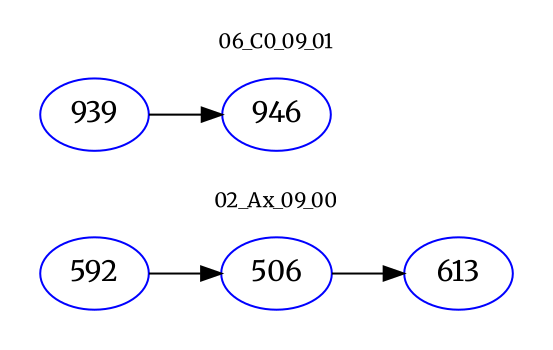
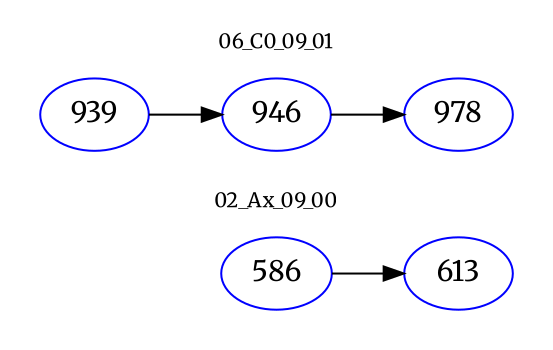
none -> (459, 115)
(95, 274) -> none
(277, 274) -> (277, 274)
